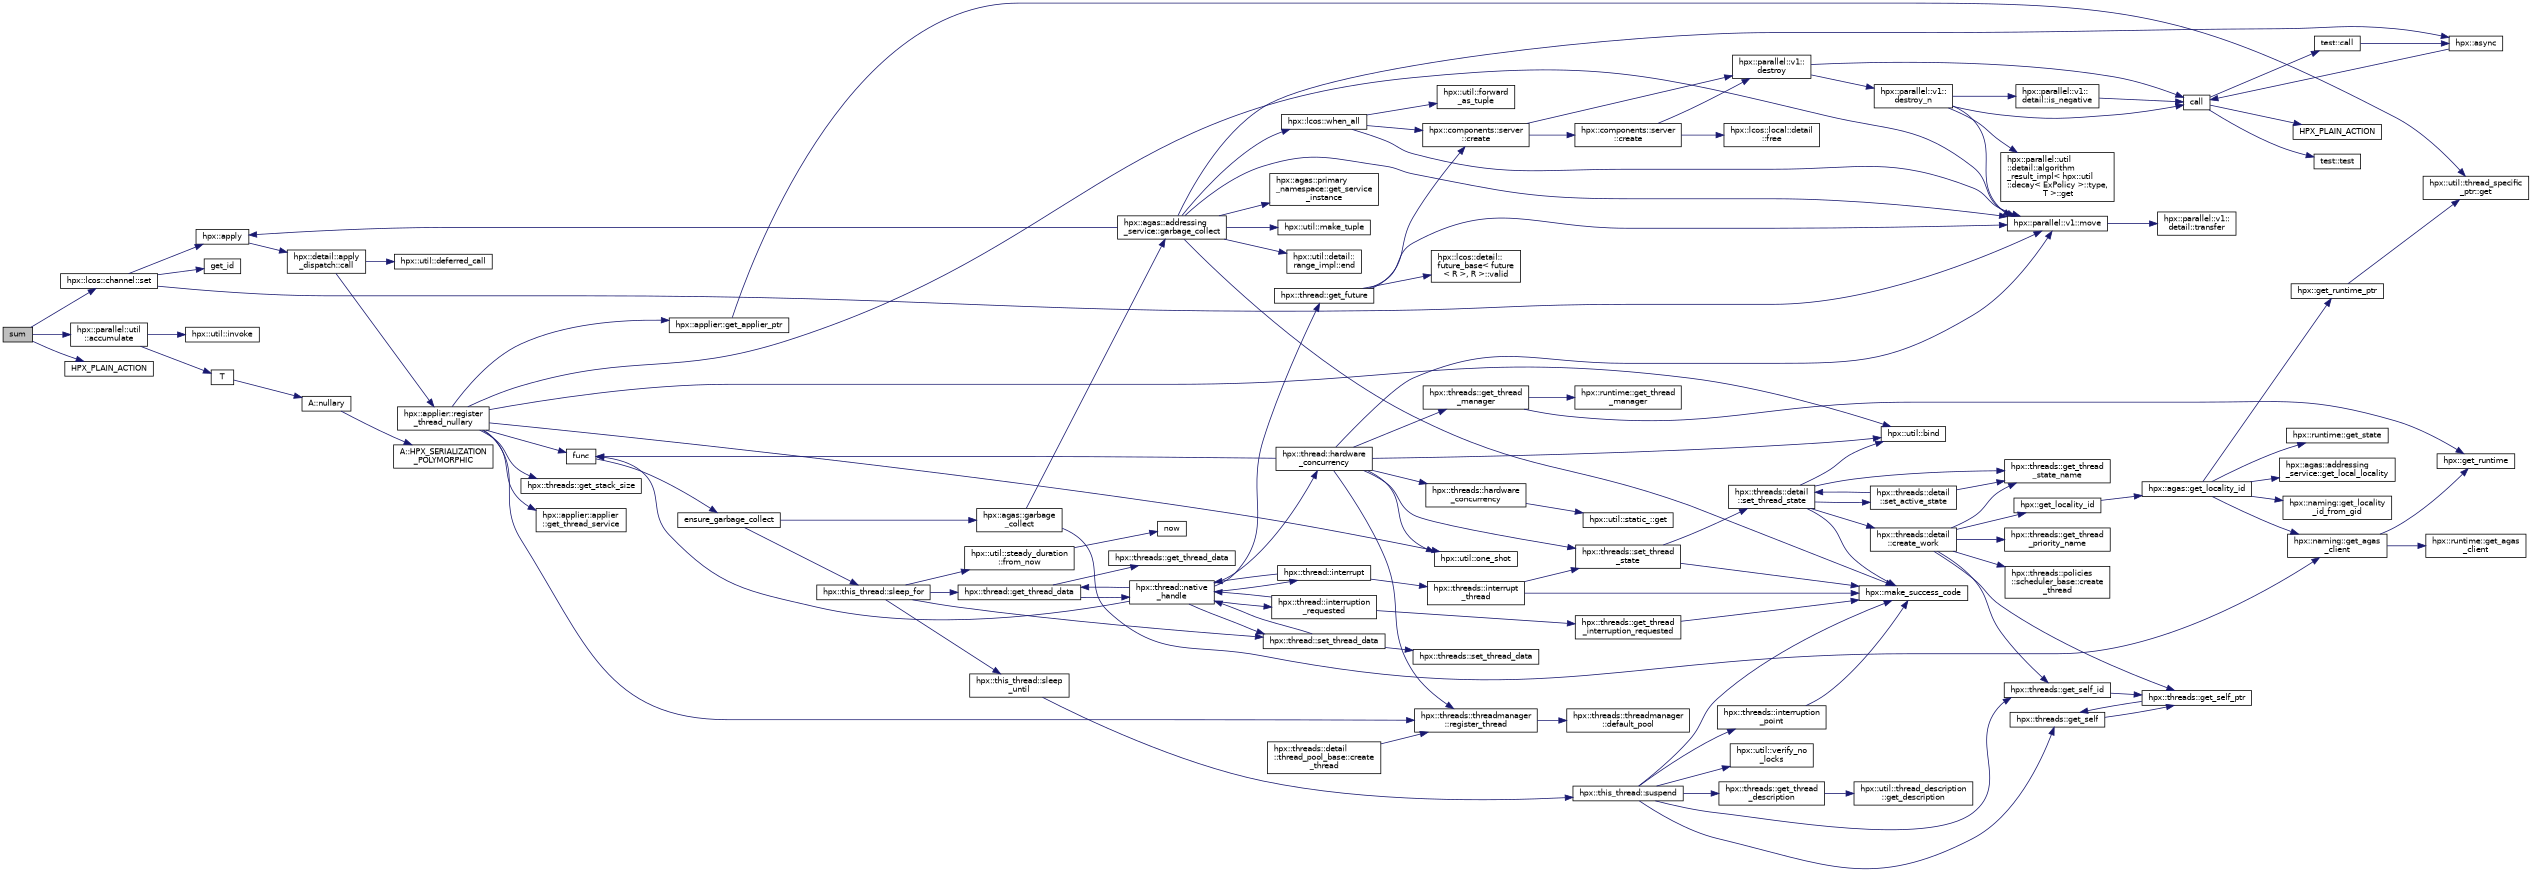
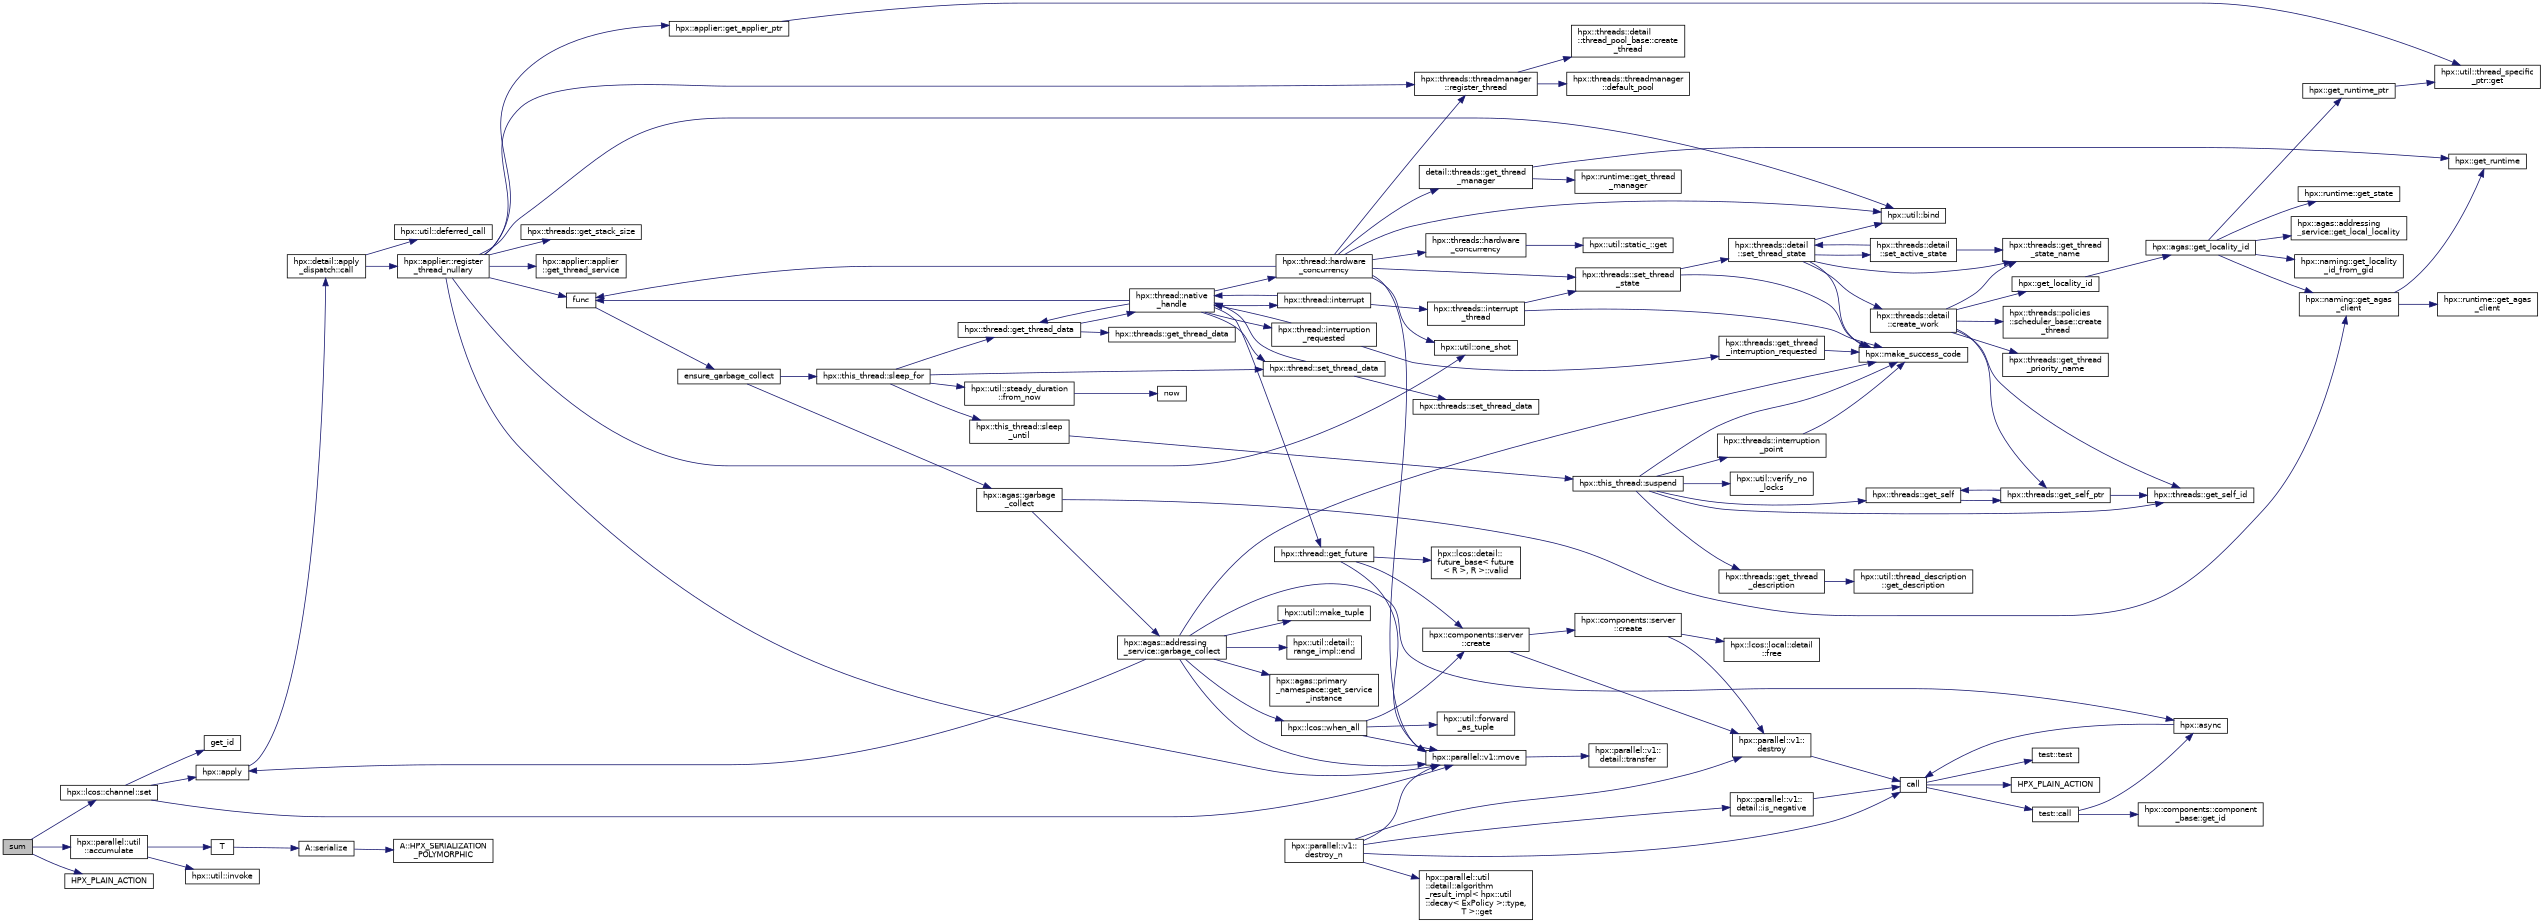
(1839, 81) -> (1544, 798)
(1476, 398) -> (1476, 177)
(326, 404) -> (326, 849)
(2122, 694) -> (2125, 495)
(1401, 739) -> (1541, 66)
none -> (2201, 814)
